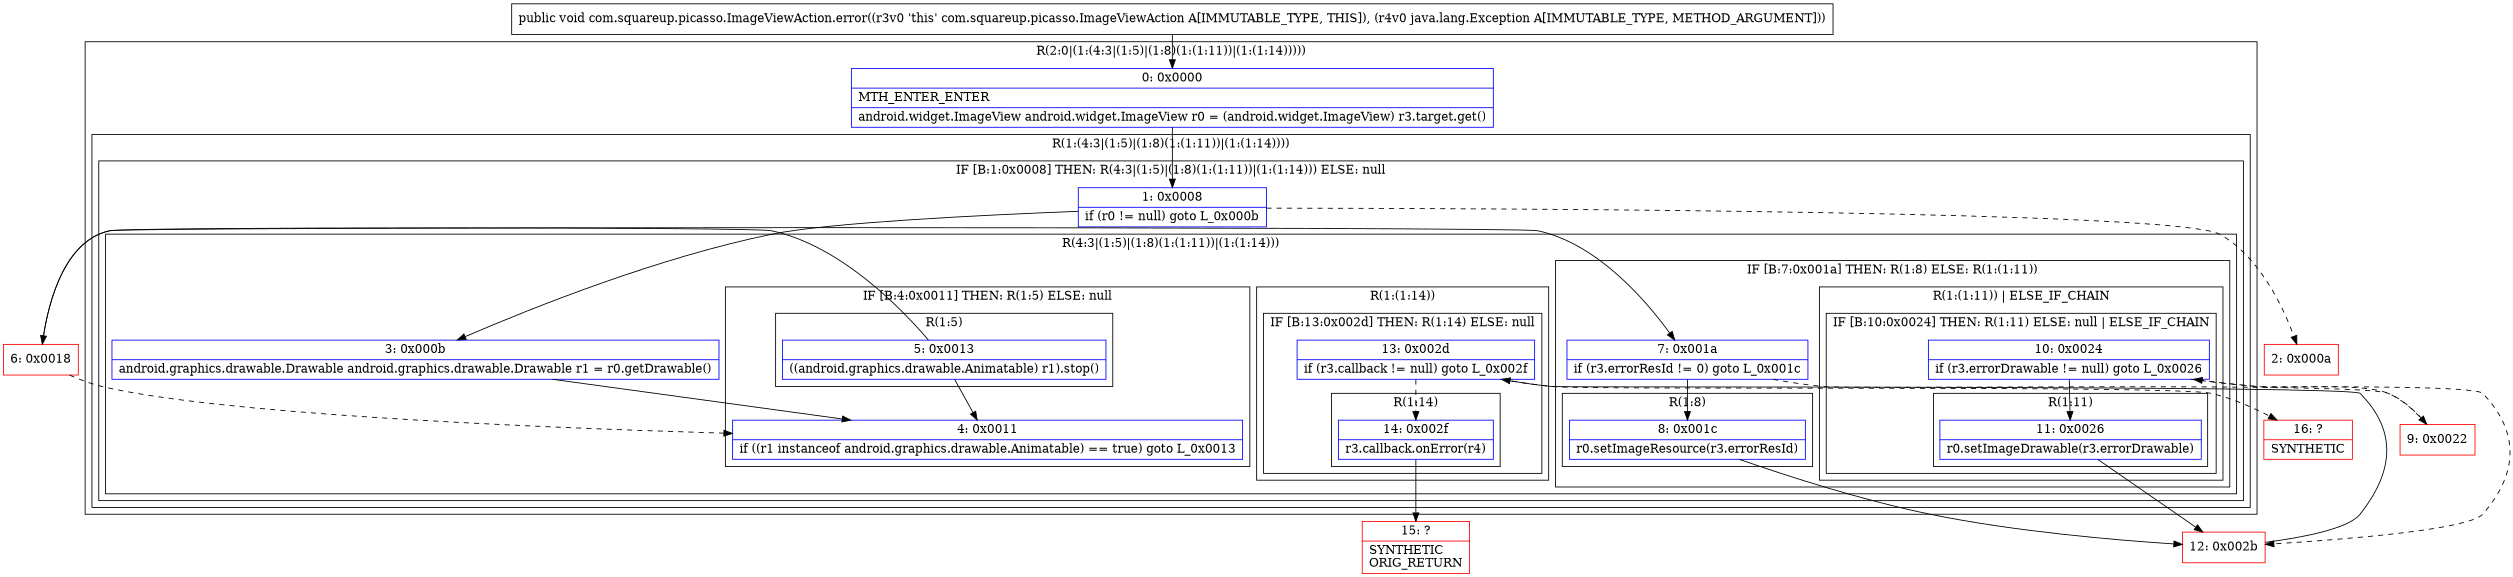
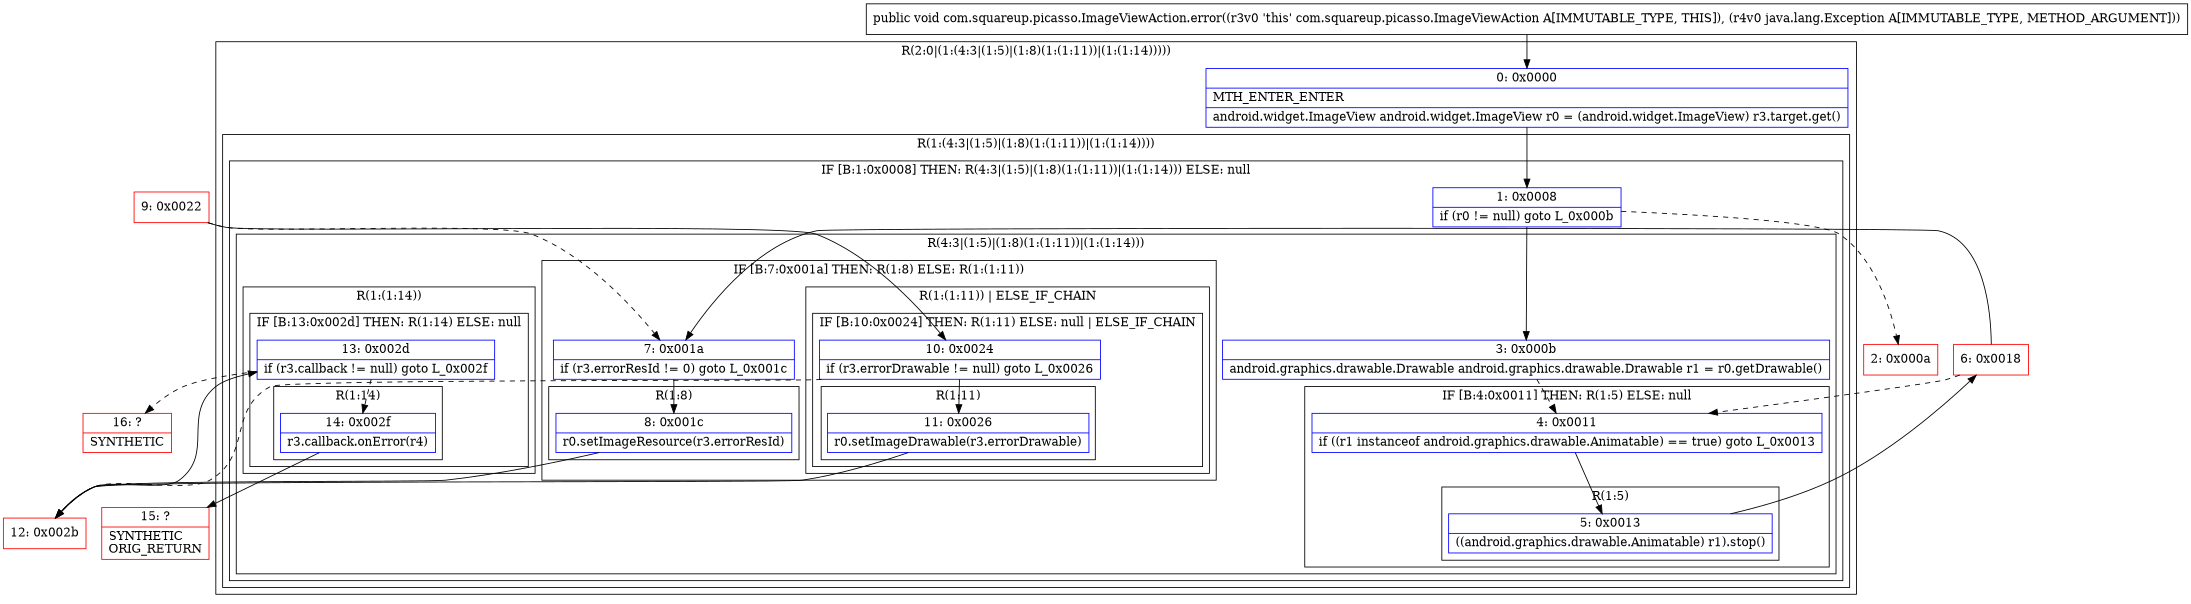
(2101, 387) -> (544, 240)
(2320, 387) -> (592, 228)
(964, 396) -> (1587, 479)
(697, 399) -> (1544, 393)
